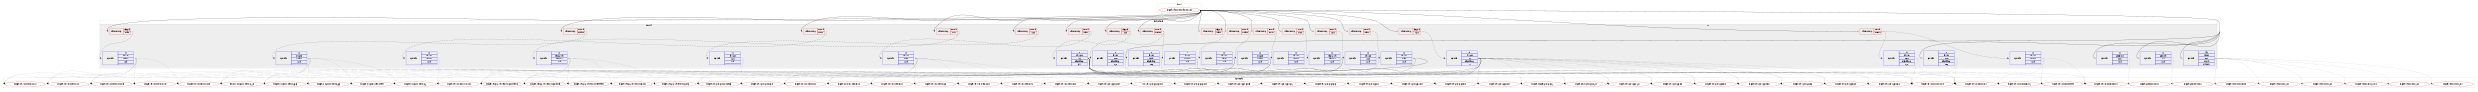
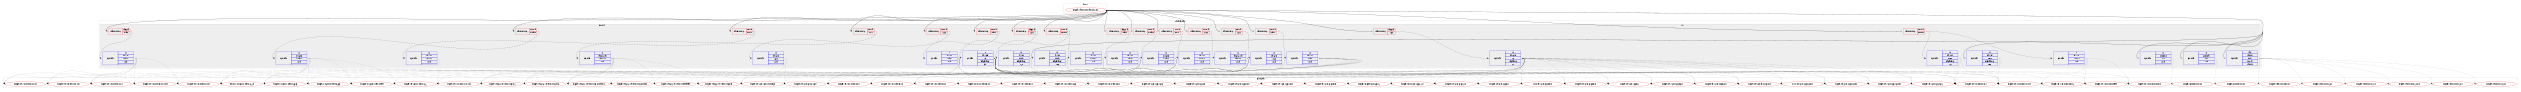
(415, 84) -> (415, 84)
none -> (502, 84)
(1109, 84) -> (1759, 84)
(1716, 84) -> (1542, 84)
(1889, 84) -> (1716, 84)
